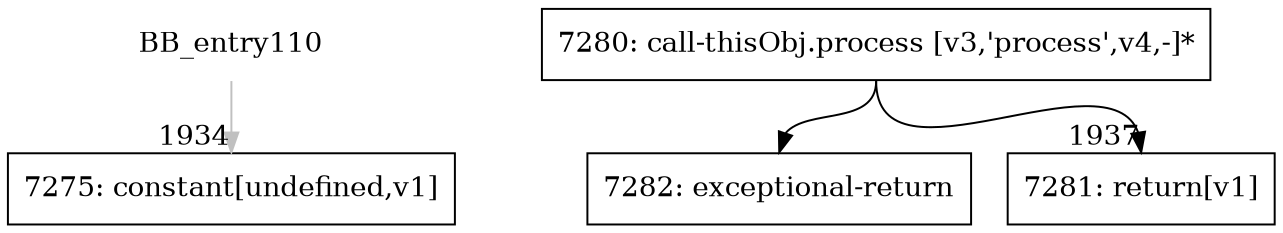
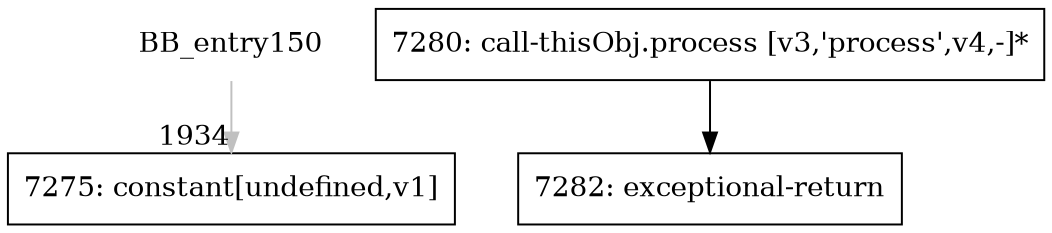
(231, 44) -> (231, 44)
(1141, 189) -> none
